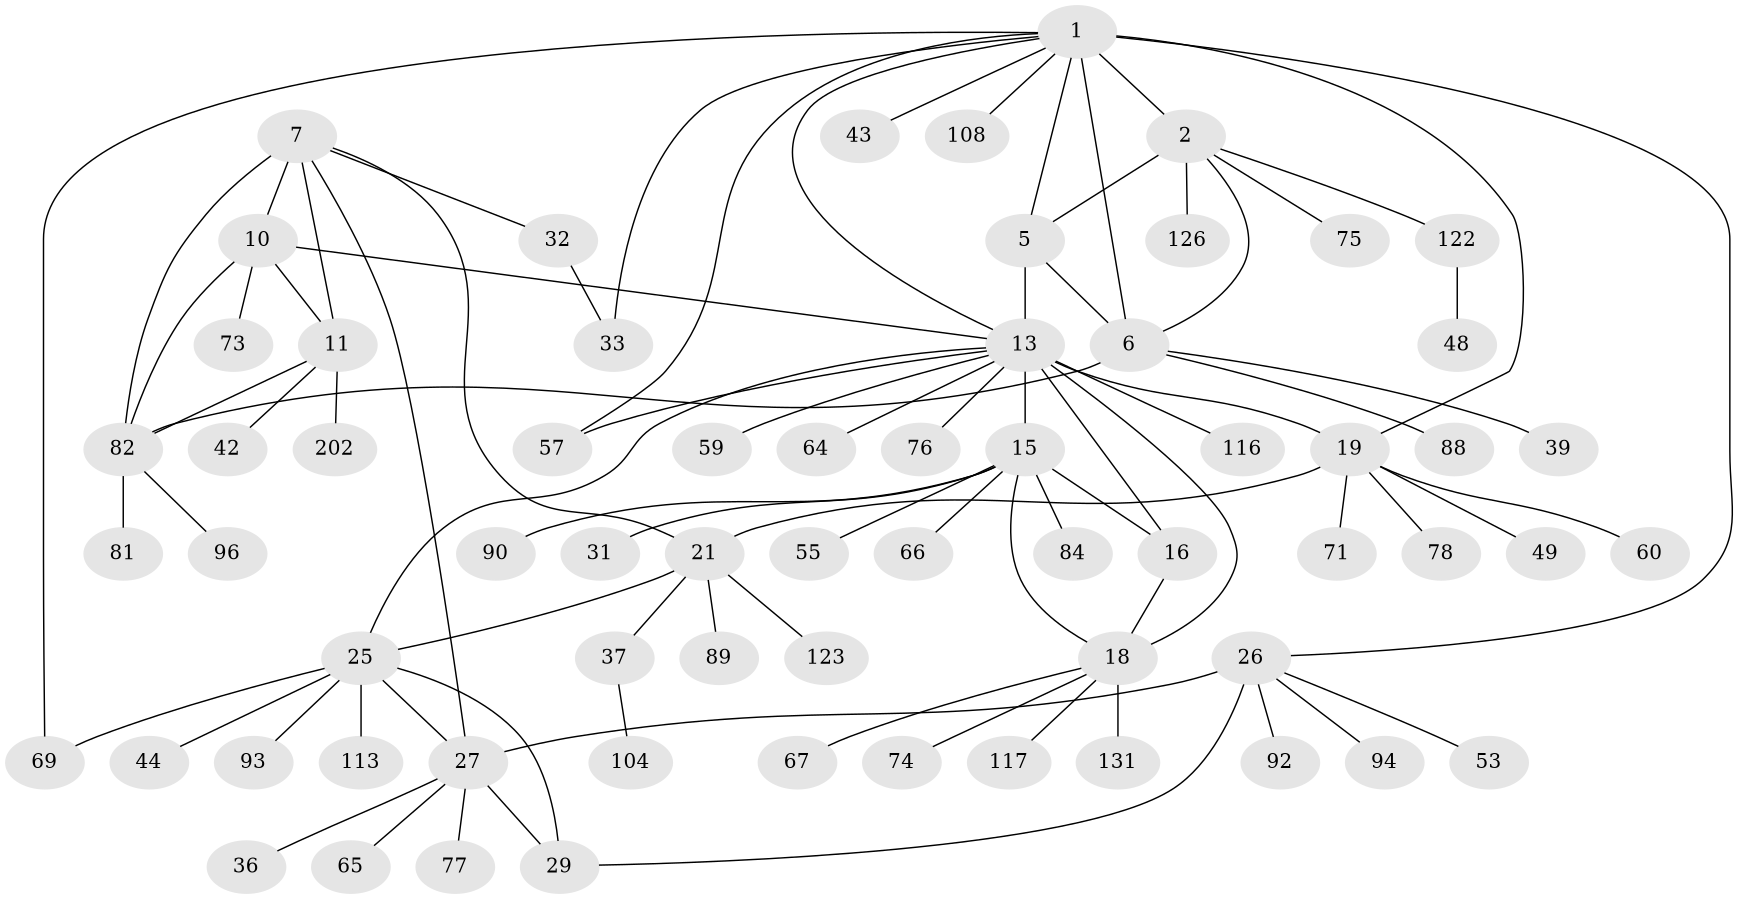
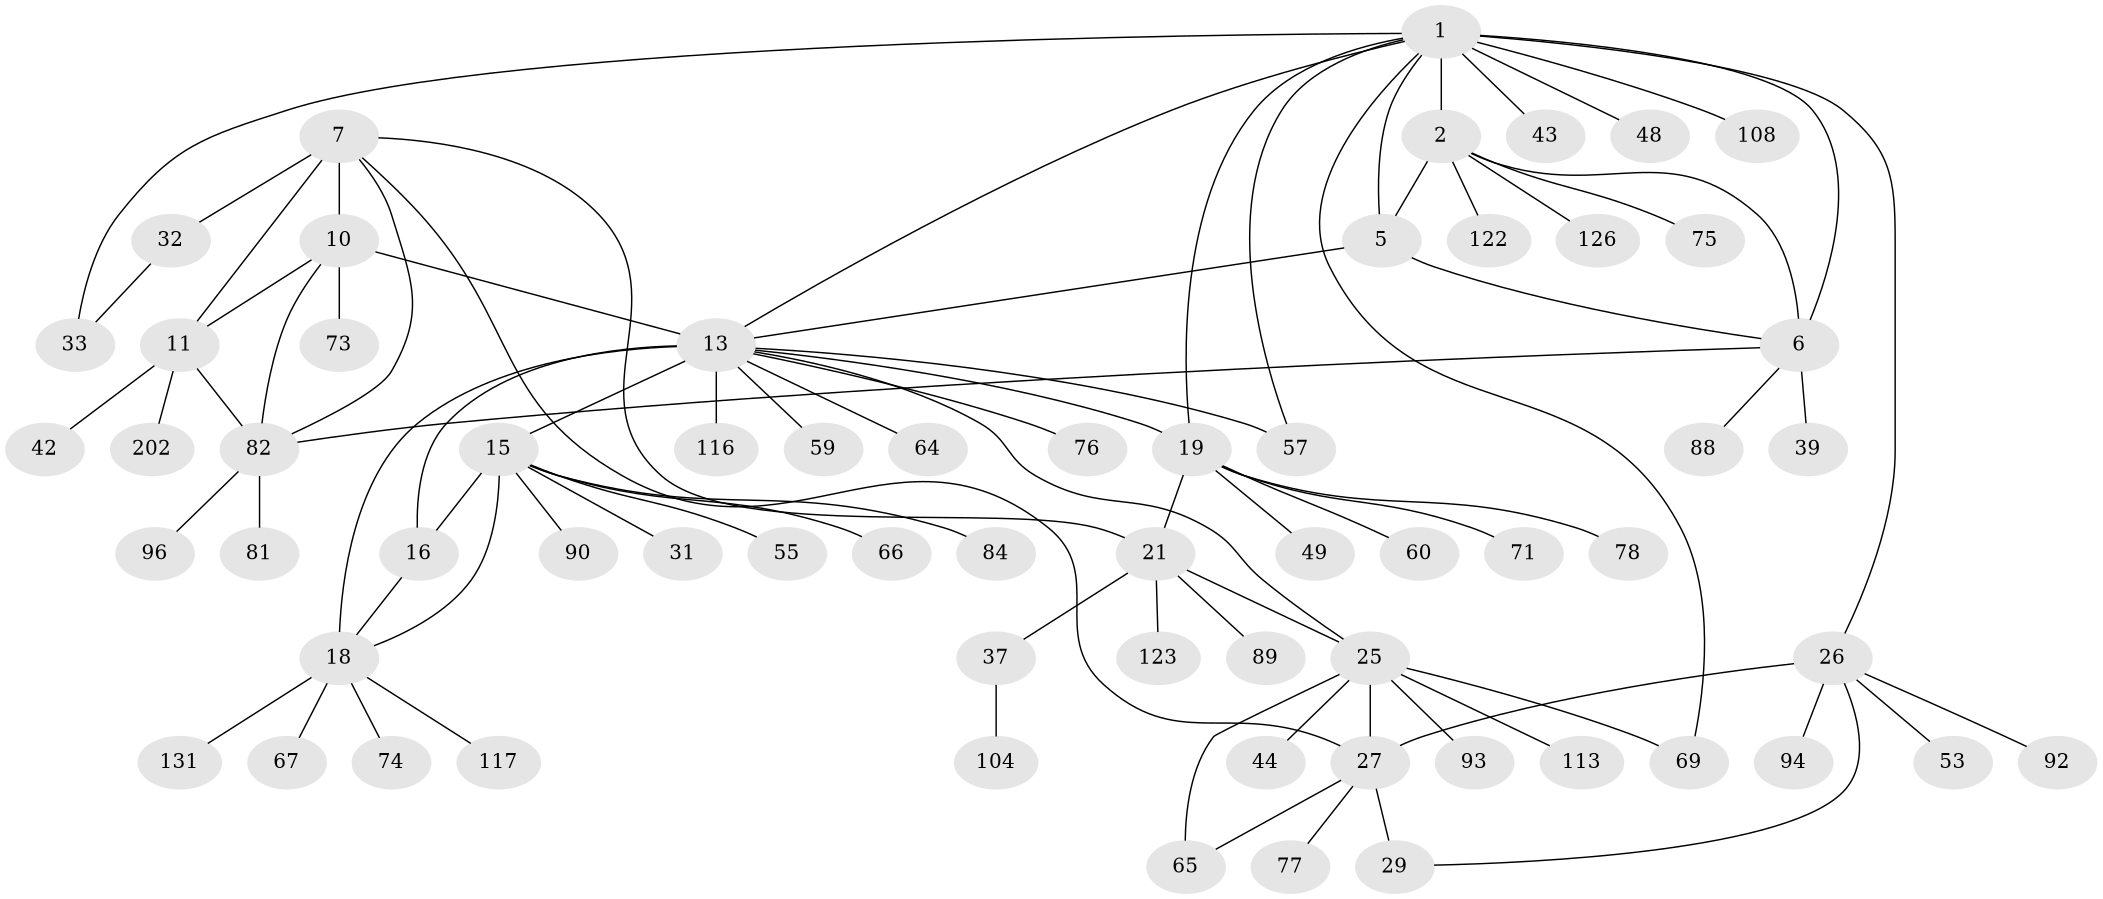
(1457, 293) -> (1546, 84)
(510, 726) -> (1222, 732)
(247, 867) -> none
